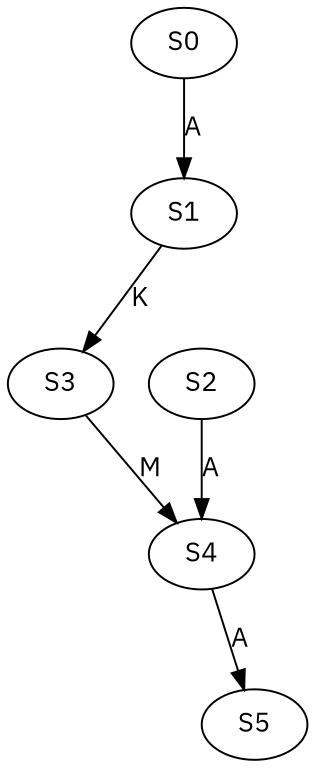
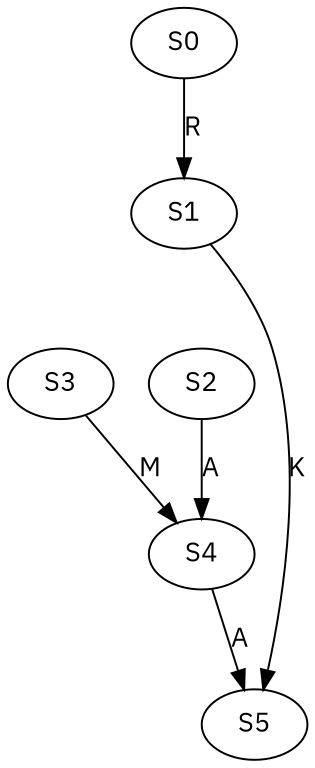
(194, 128) -> (194, 128)
(128, 291) -> (288, 448)
